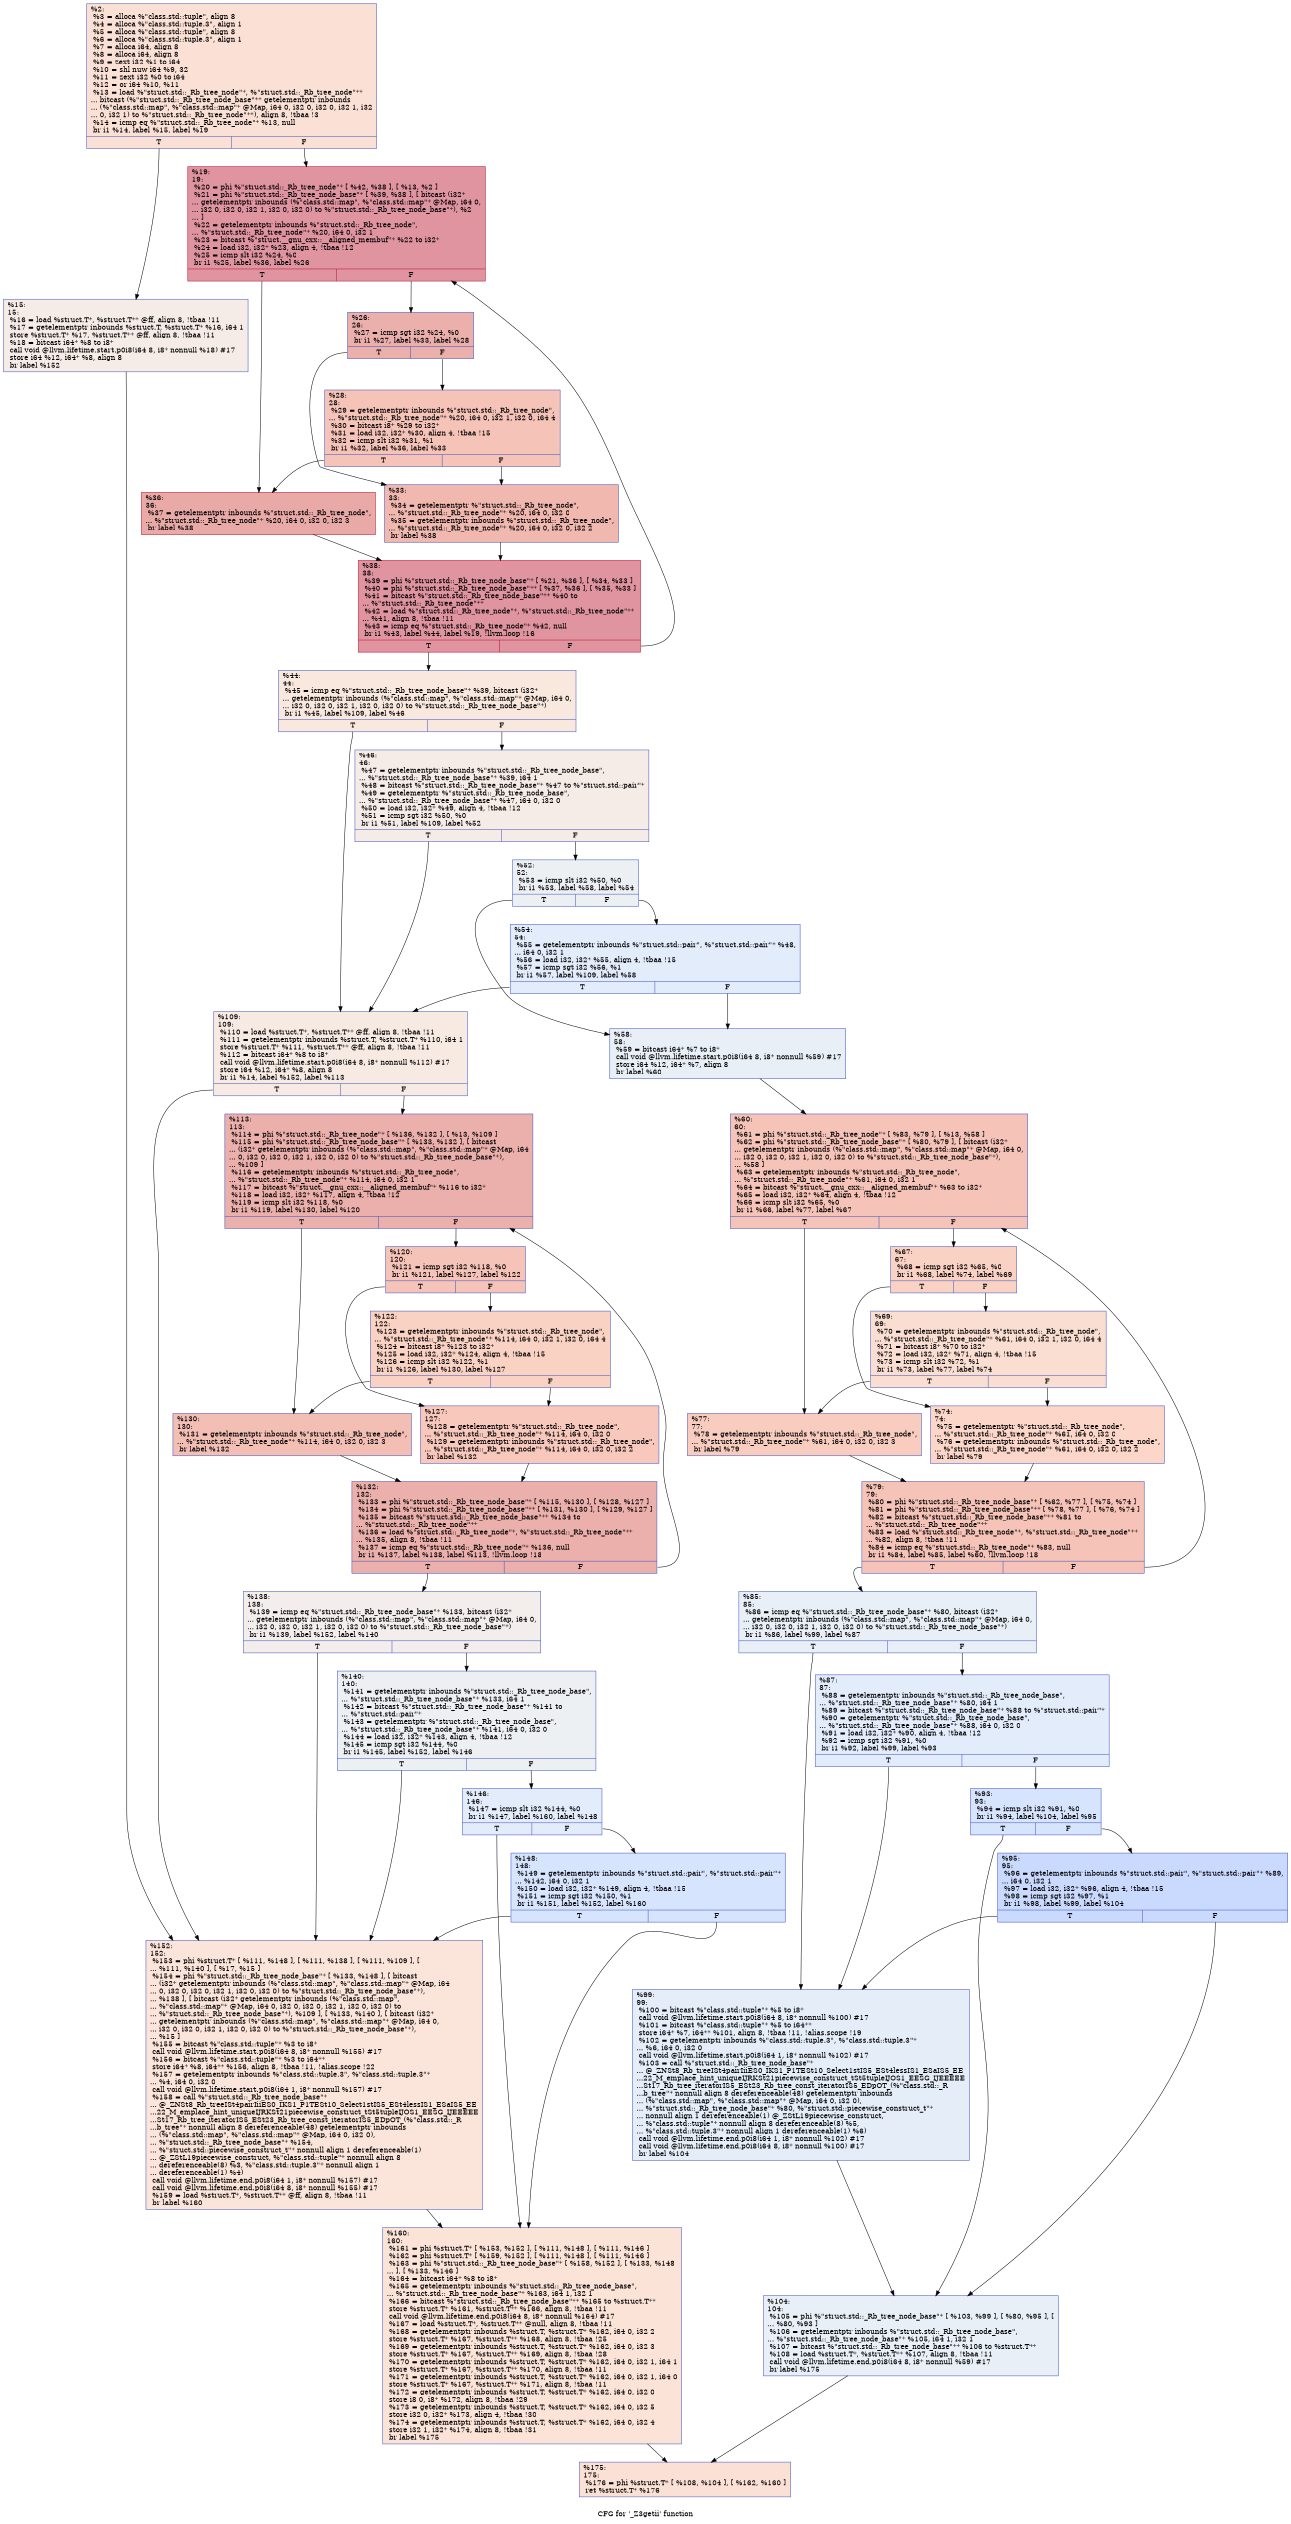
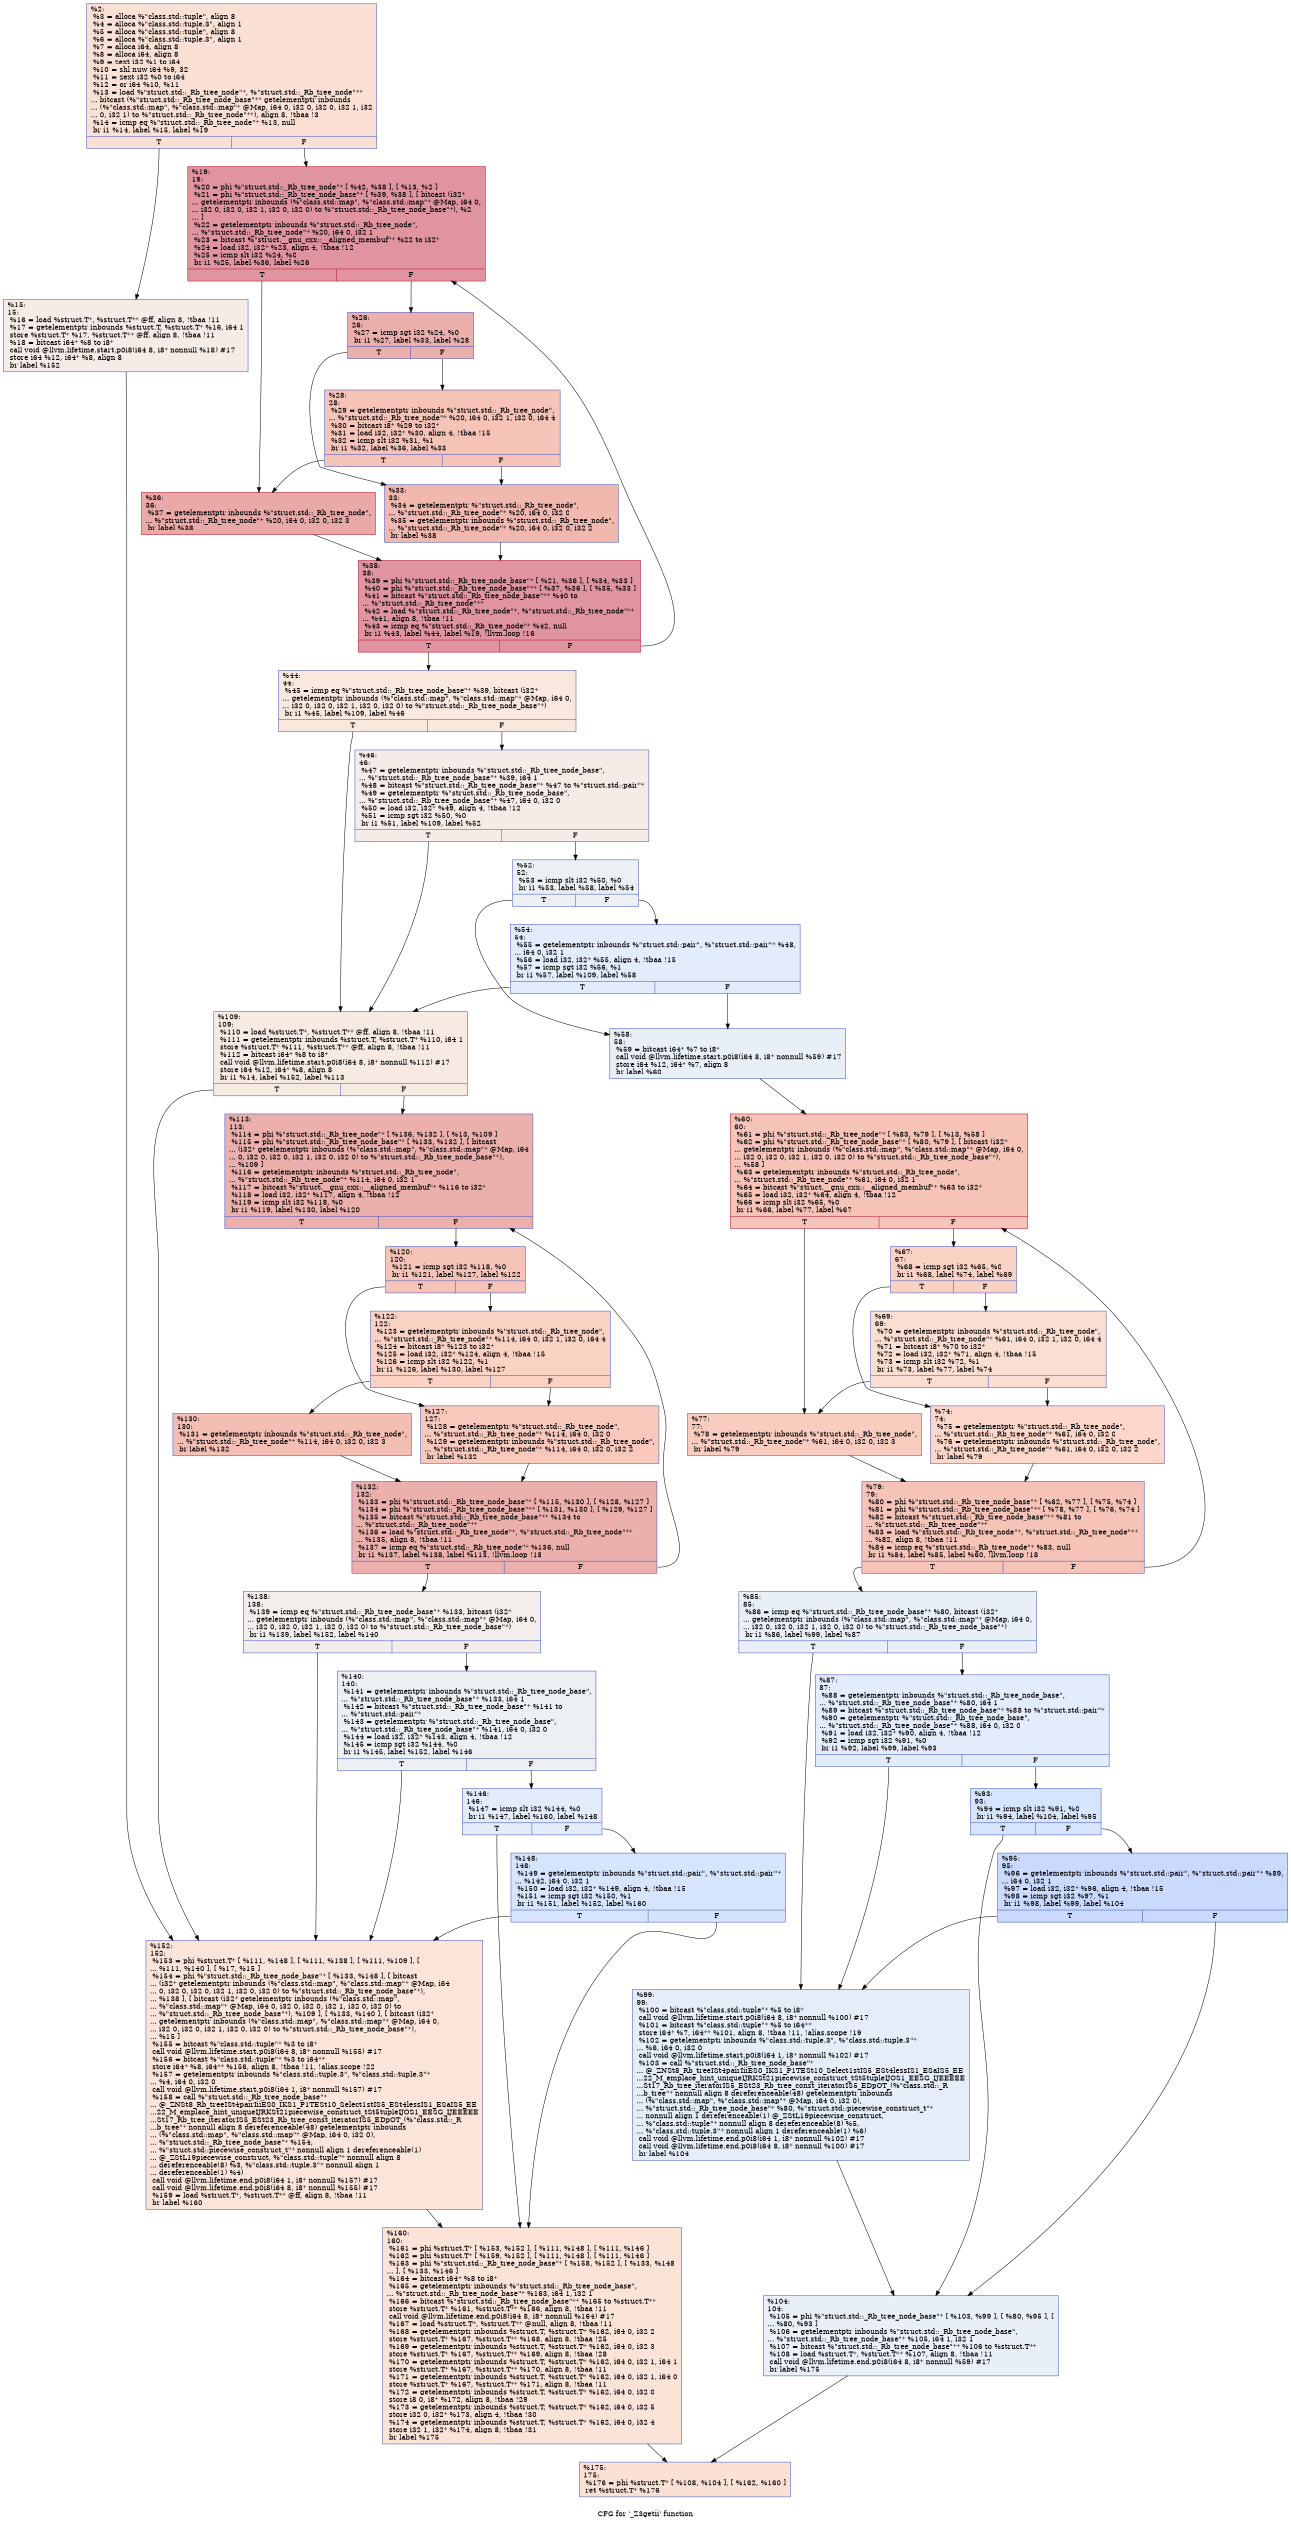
(879, 1171) -> (879, 1171)
(299, 1318) -> none
